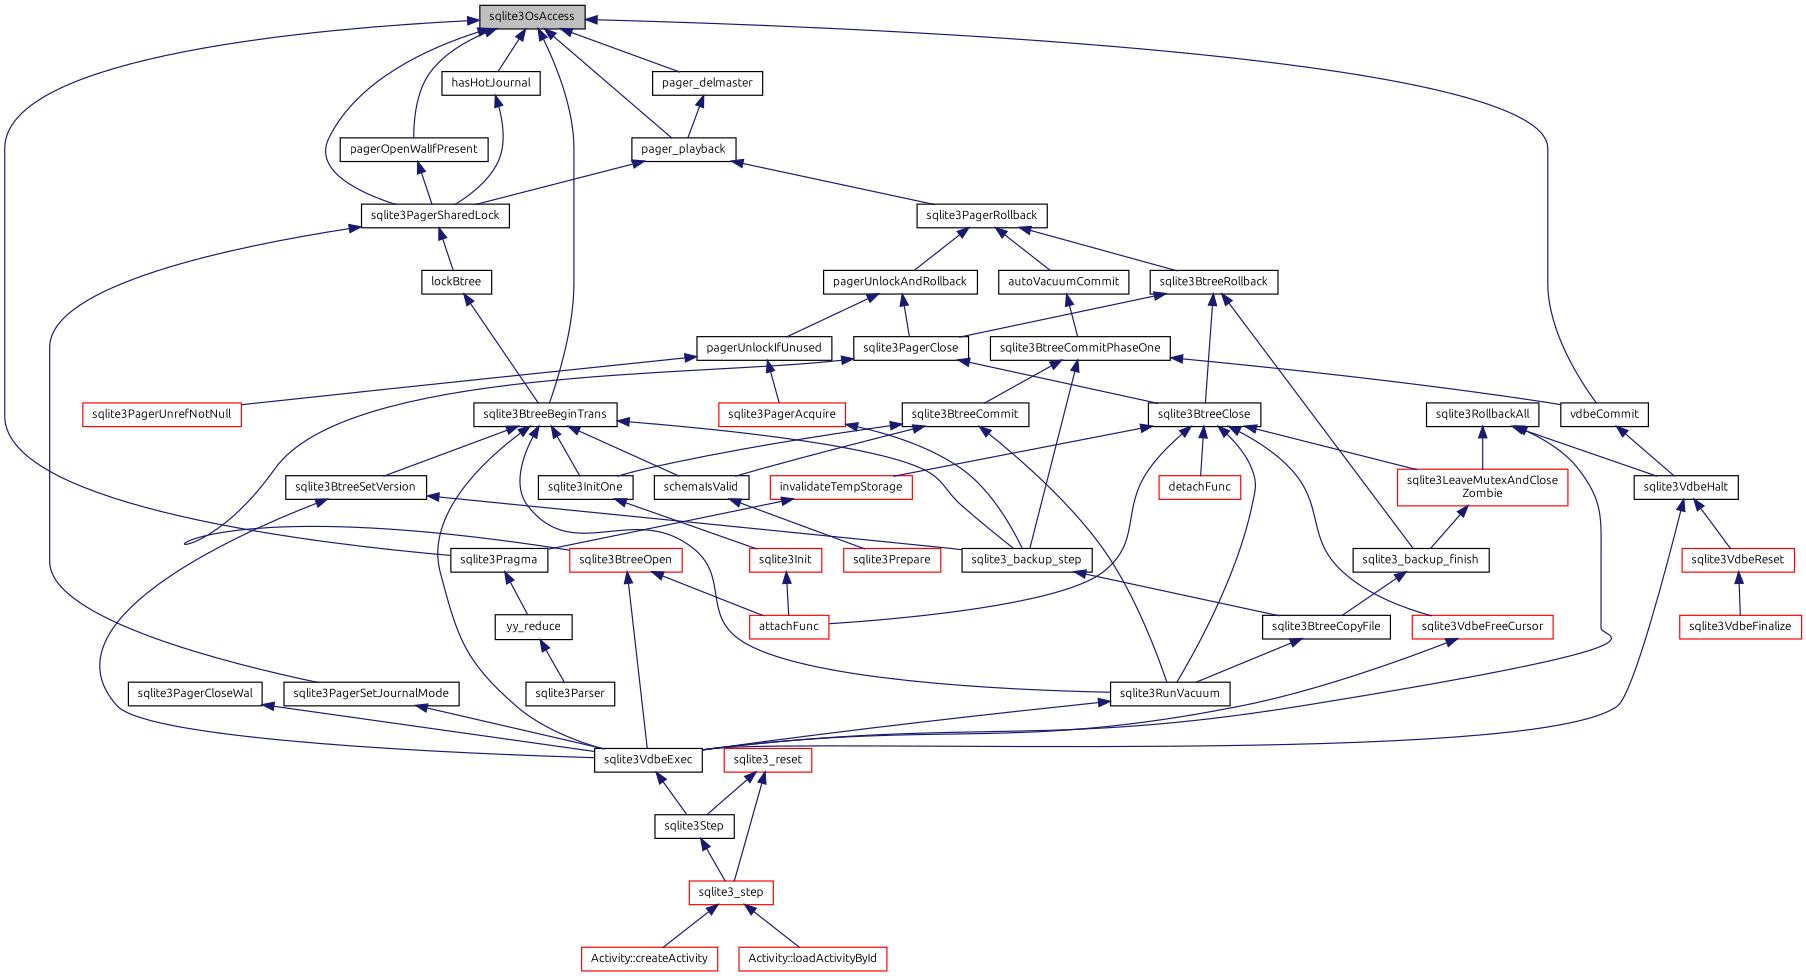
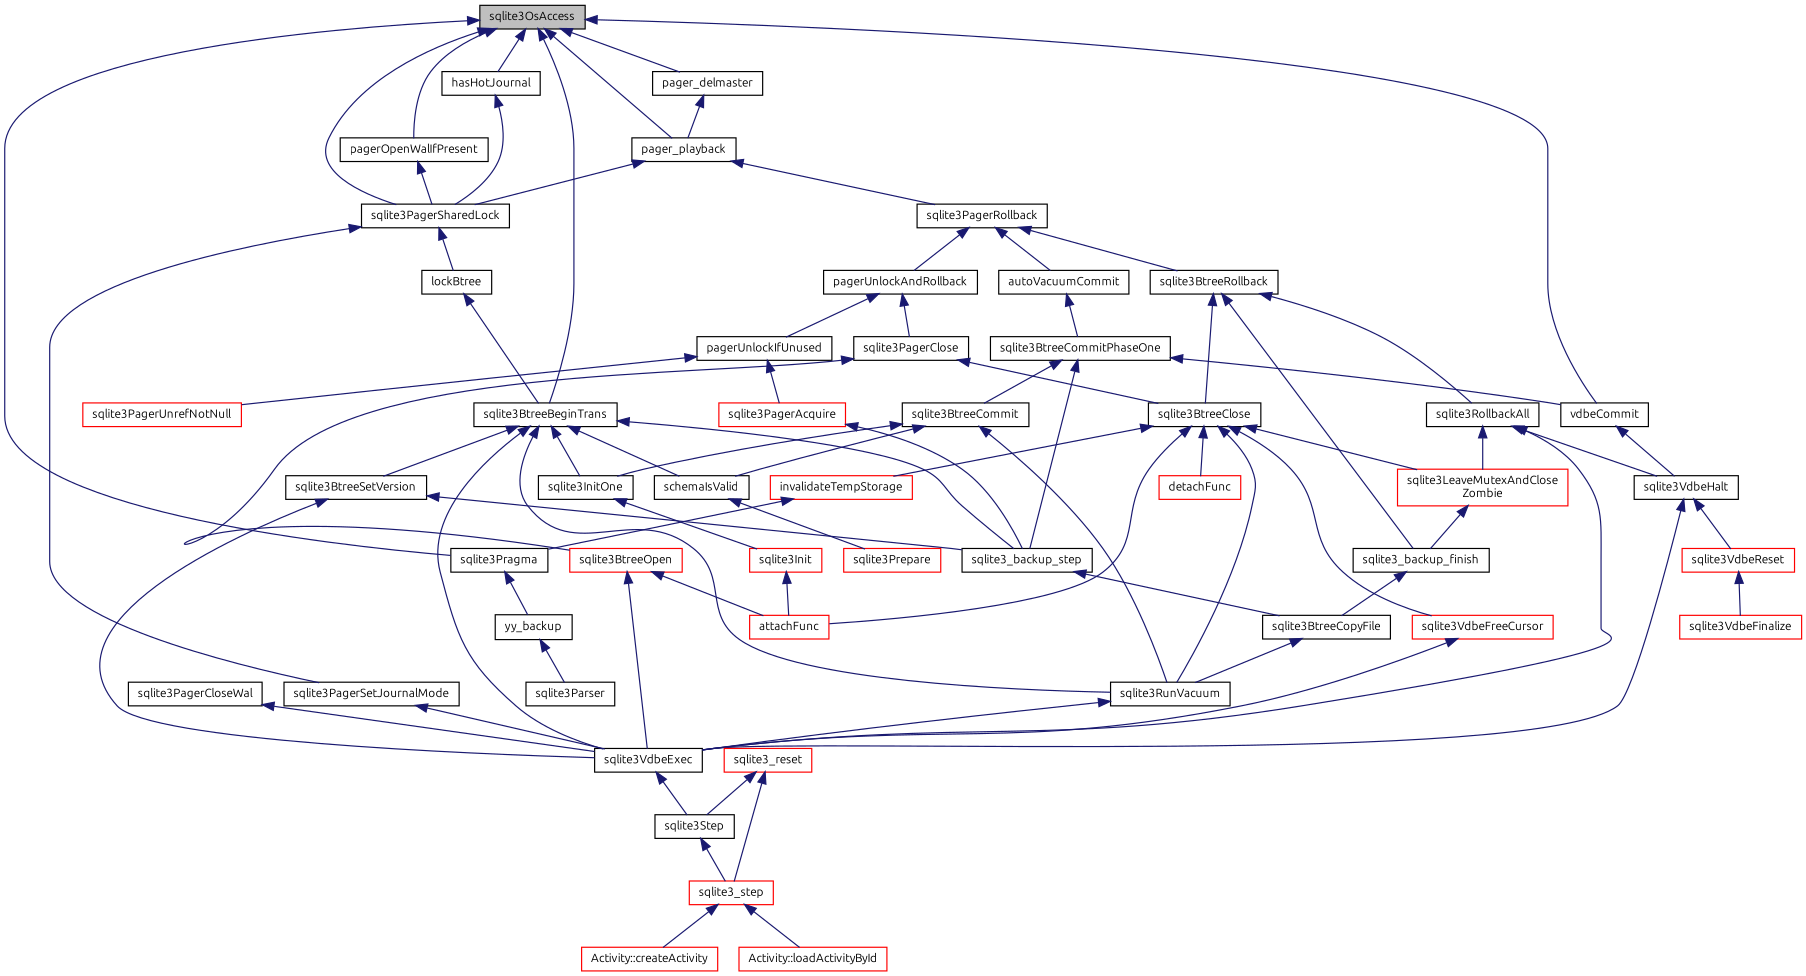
(1057, 317) -> (1379, 336)
(534, 627) -> (534, 627)
